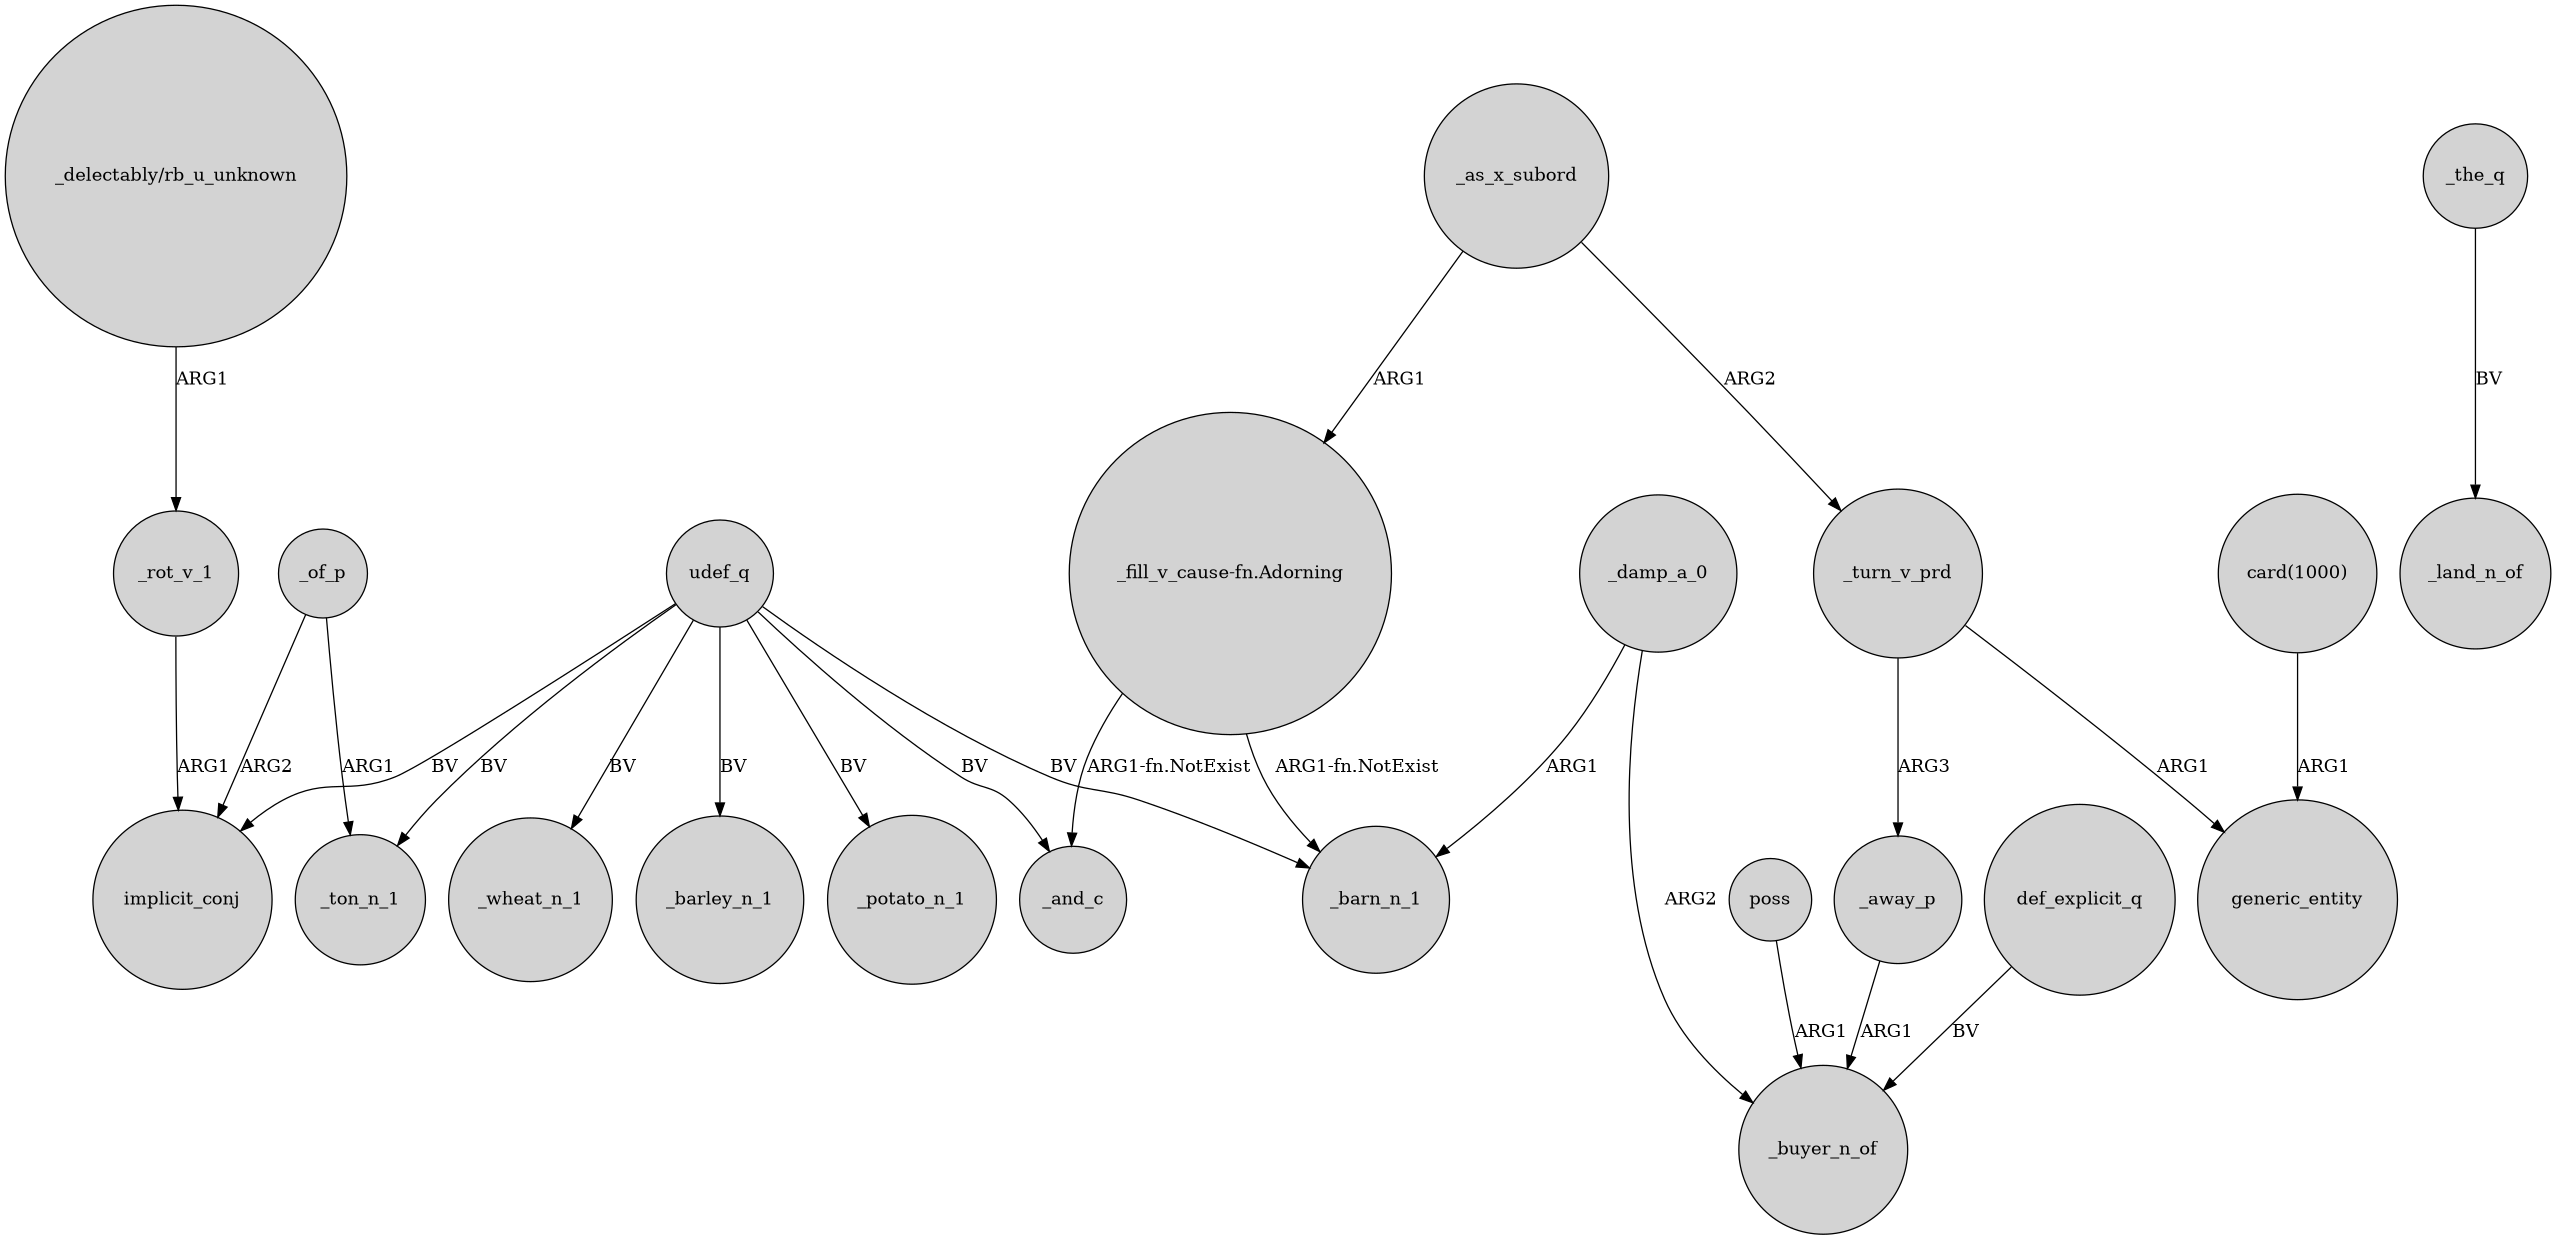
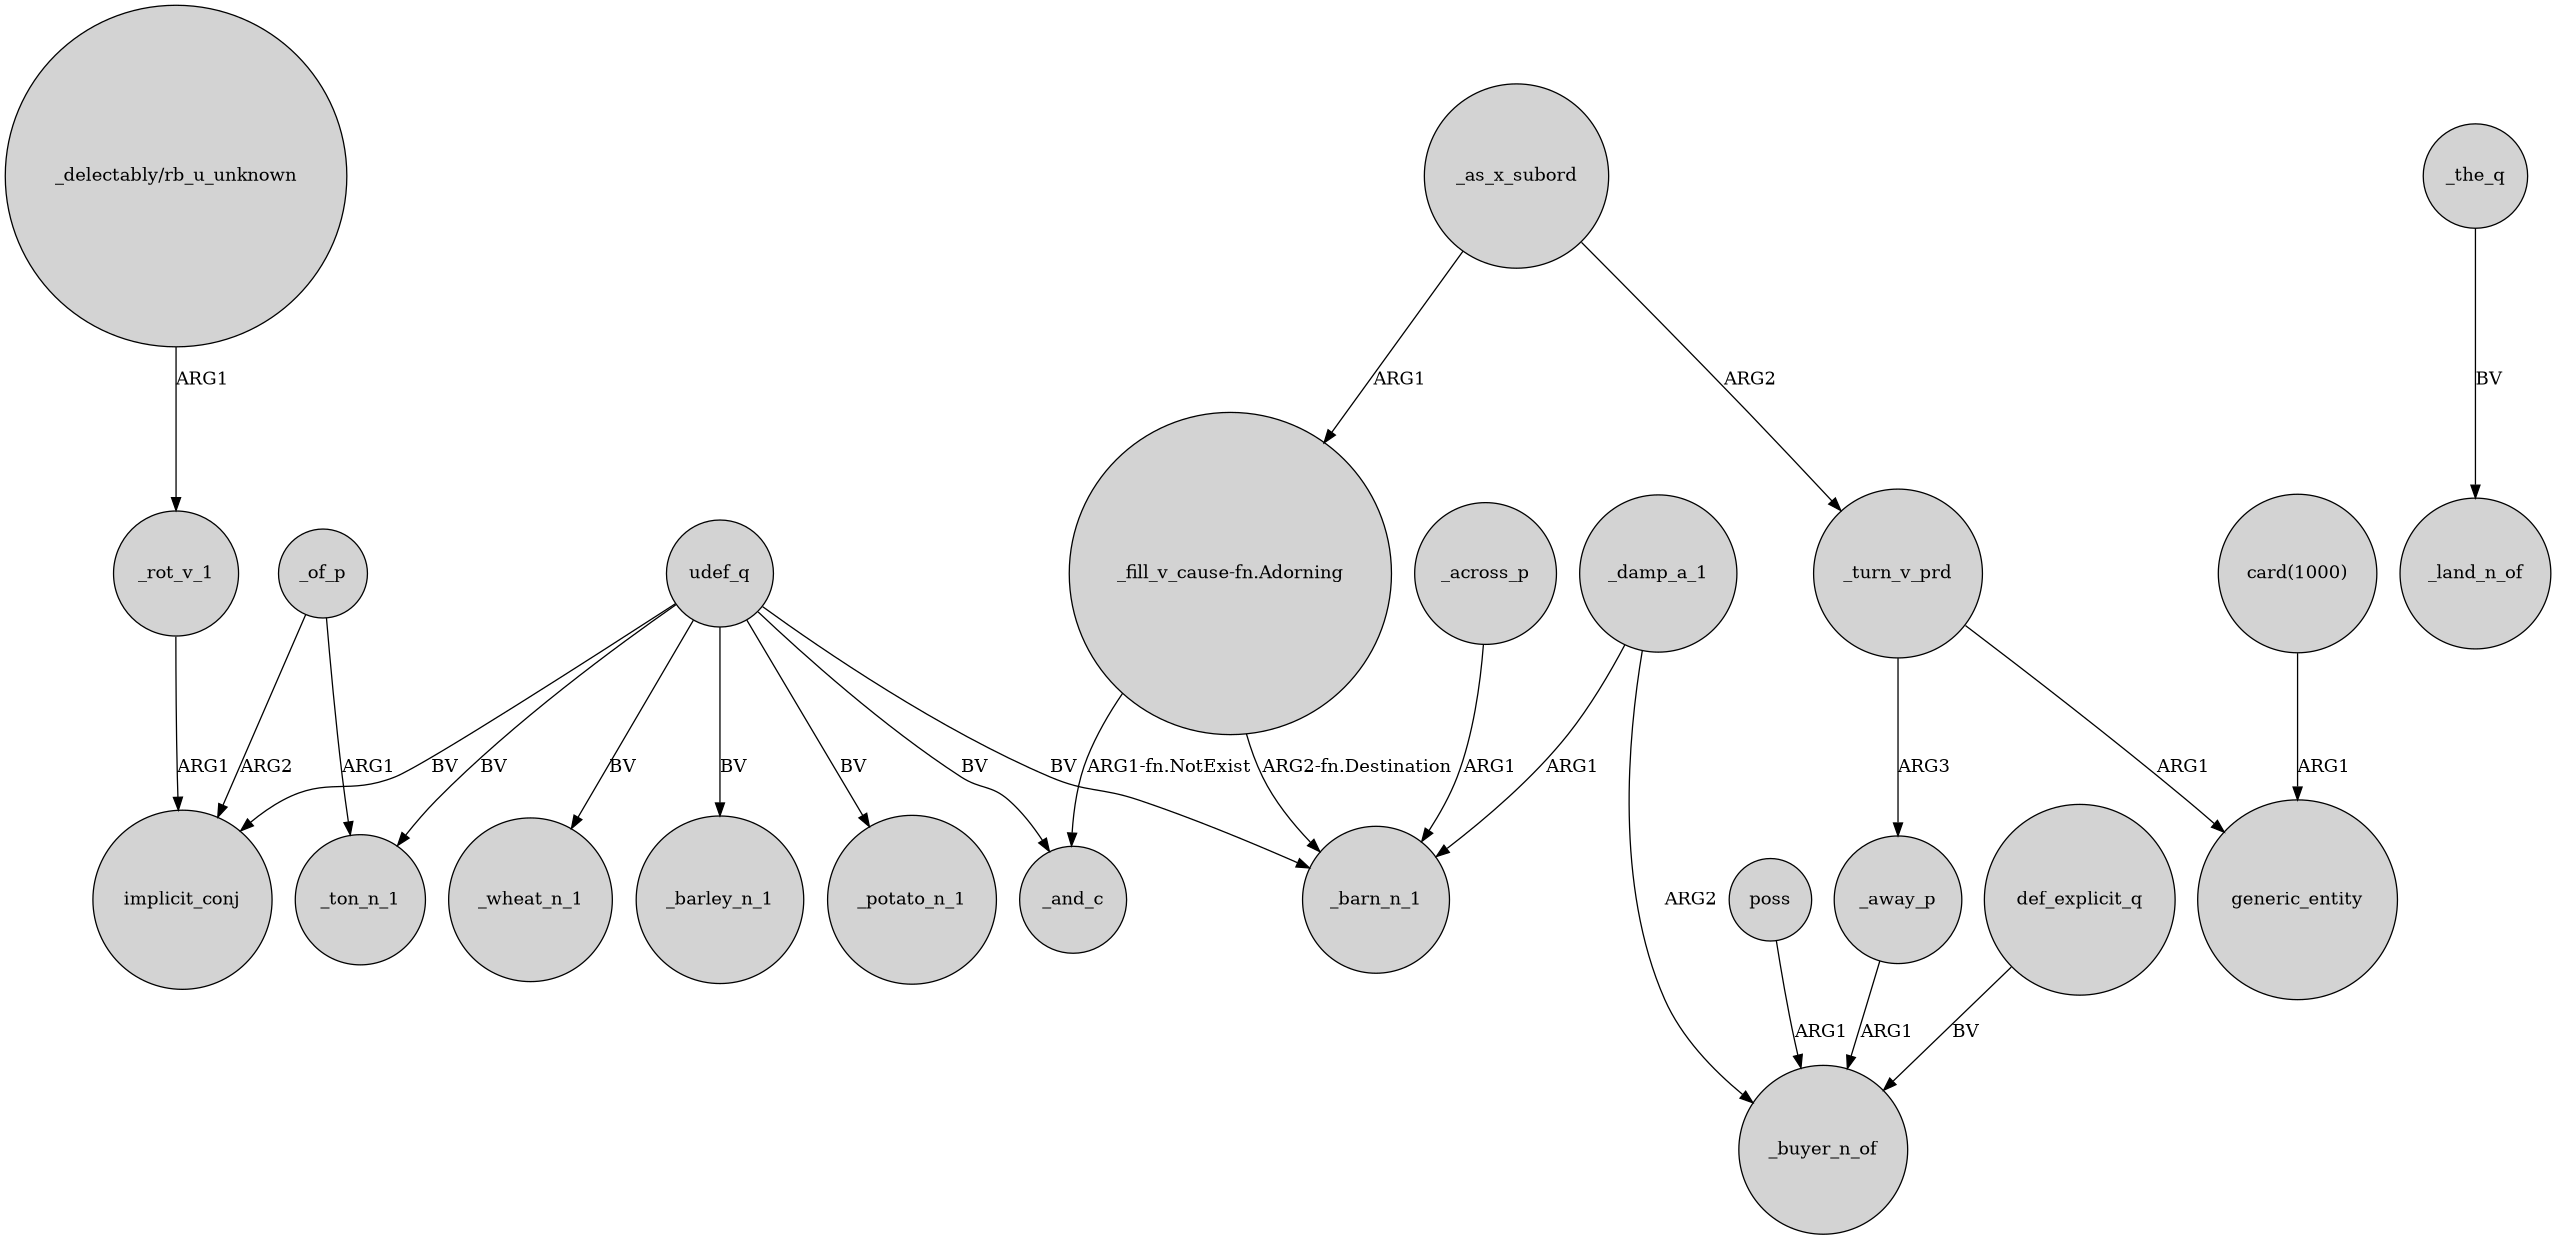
none -> (1486, 574)
(1658, 574) -> (1658, 574)
(1357, 767) -> (1357, 767)
